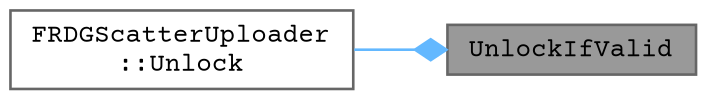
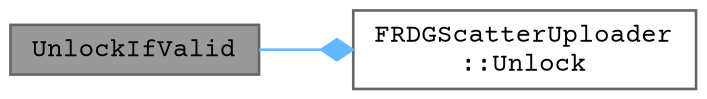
(384, 50) -> (290, 50)
